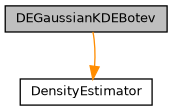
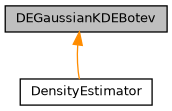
(95, 49) -> (78, 62)
